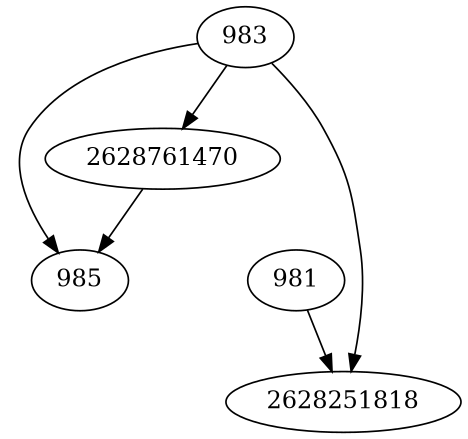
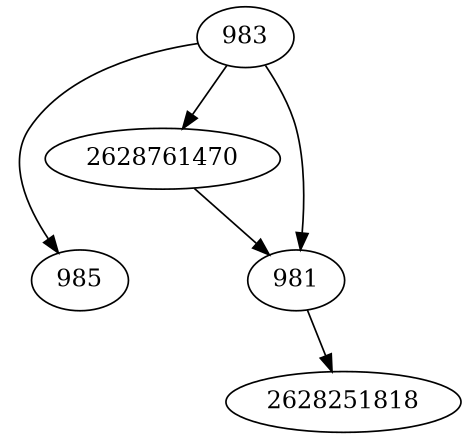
(352, 197) -> (300, 145)
(126, 213) -> (225, 216)
